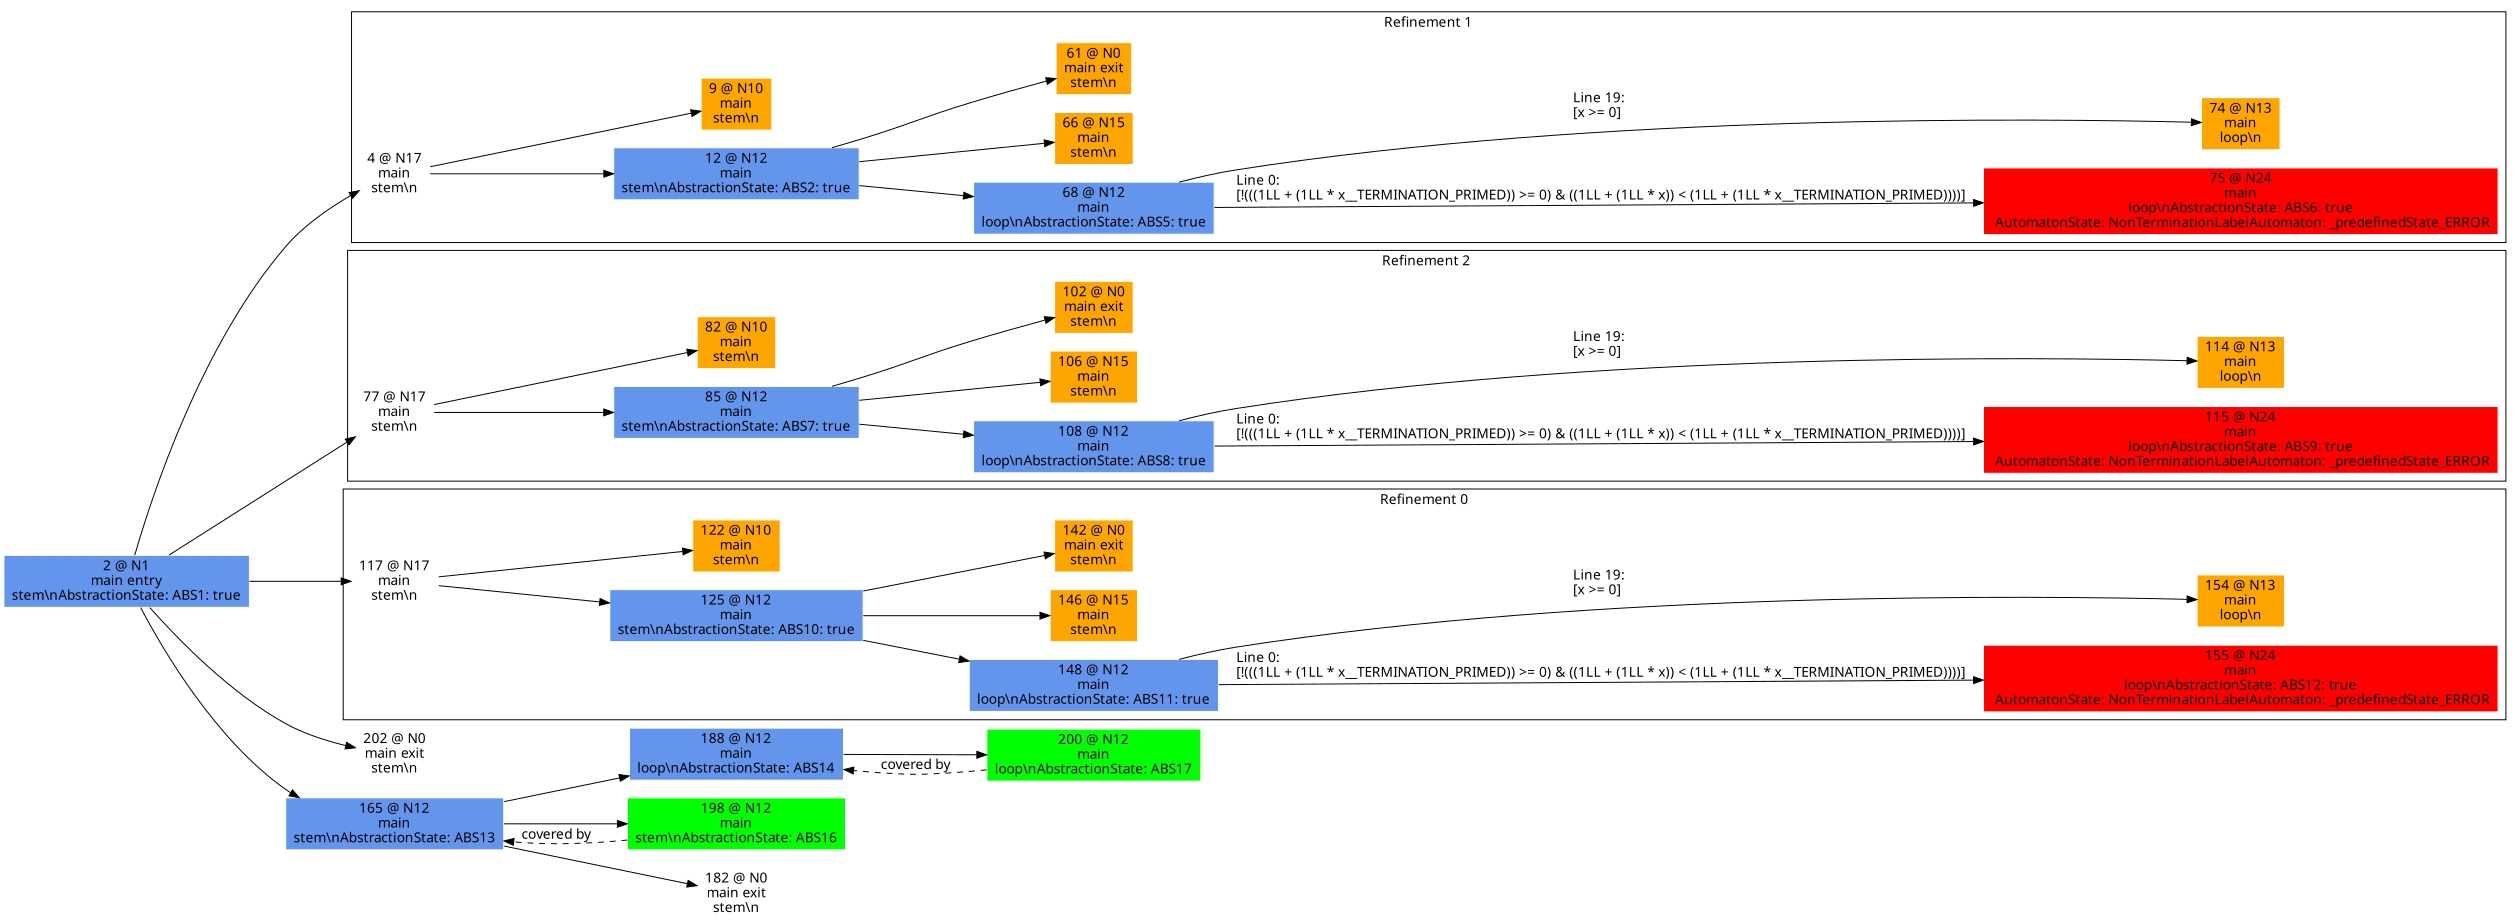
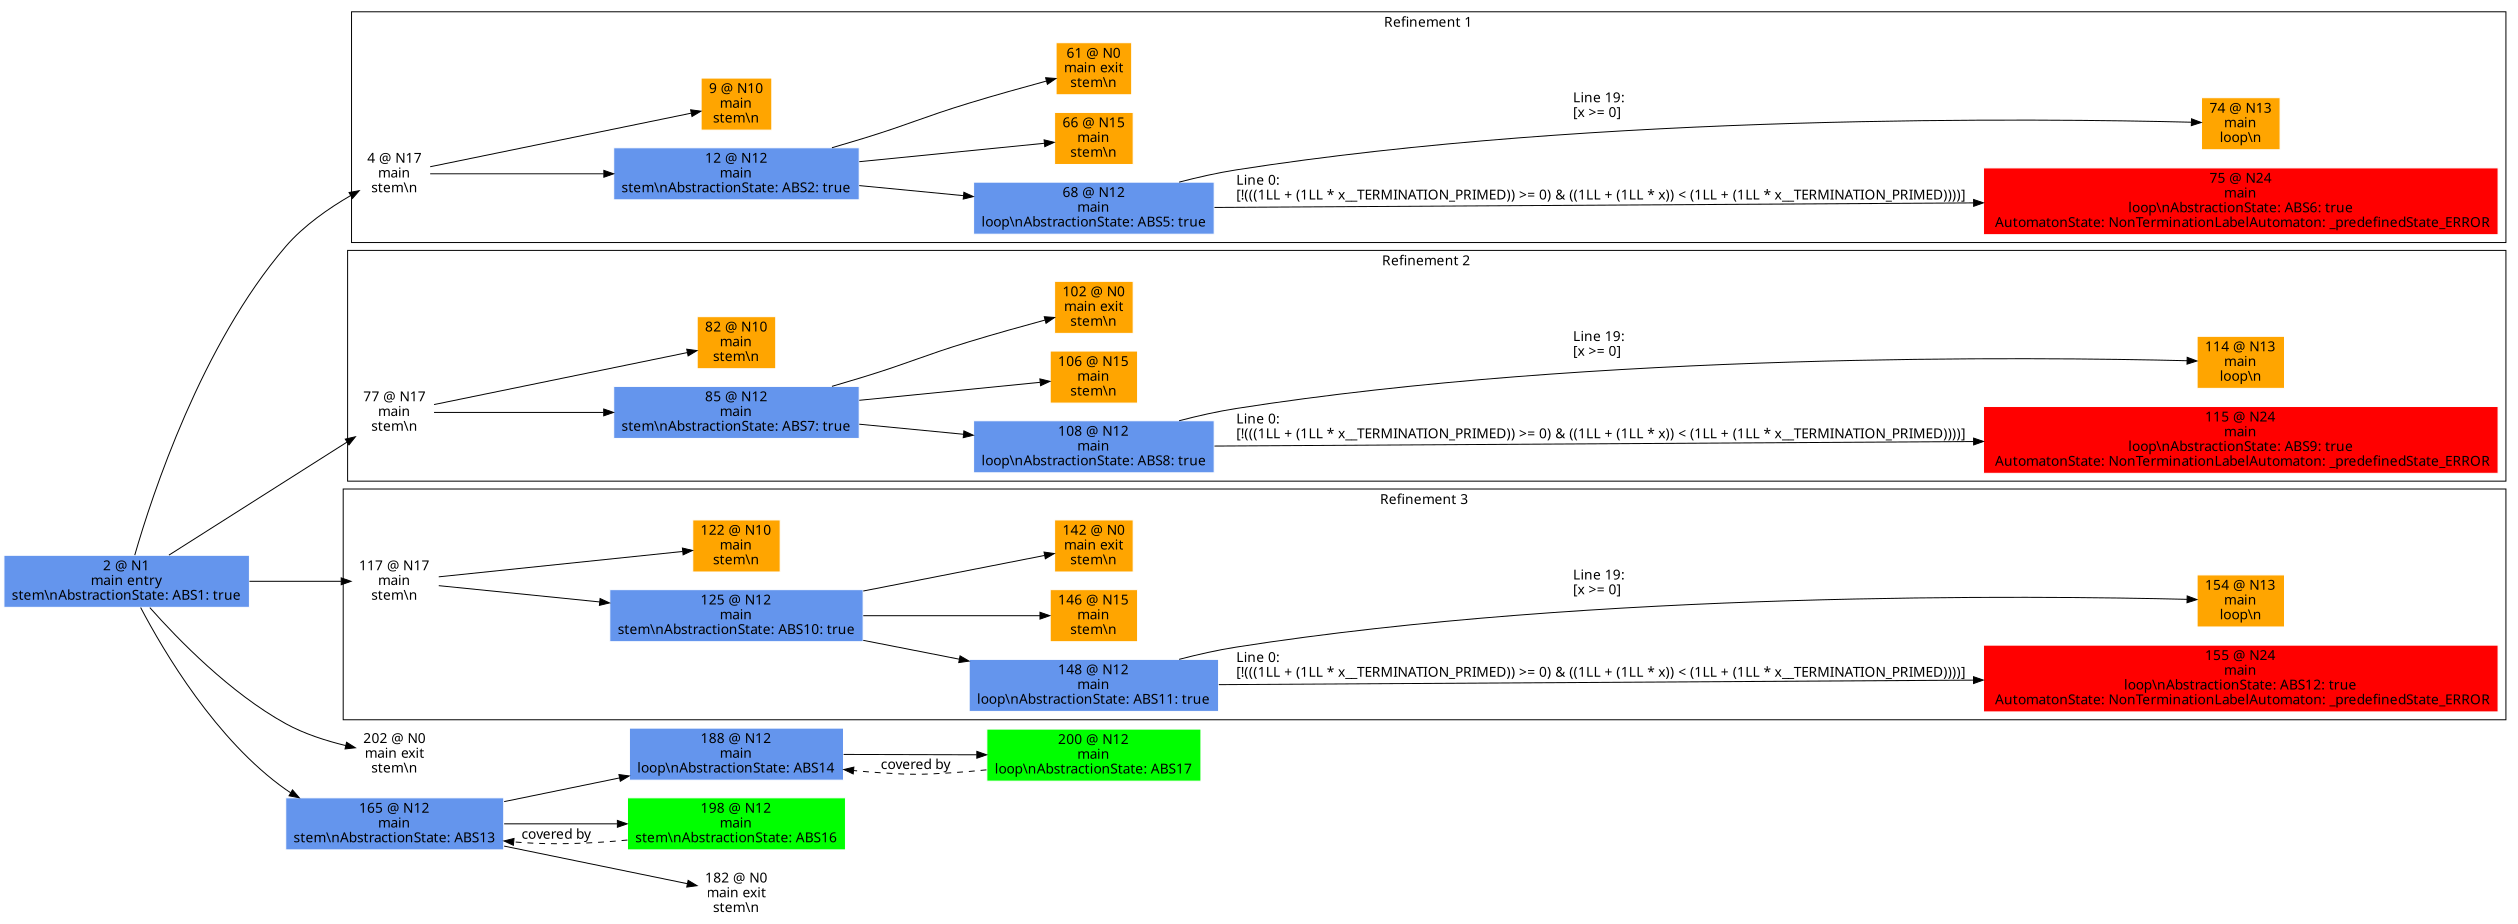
(1425, 500) -> (1425, 500)
